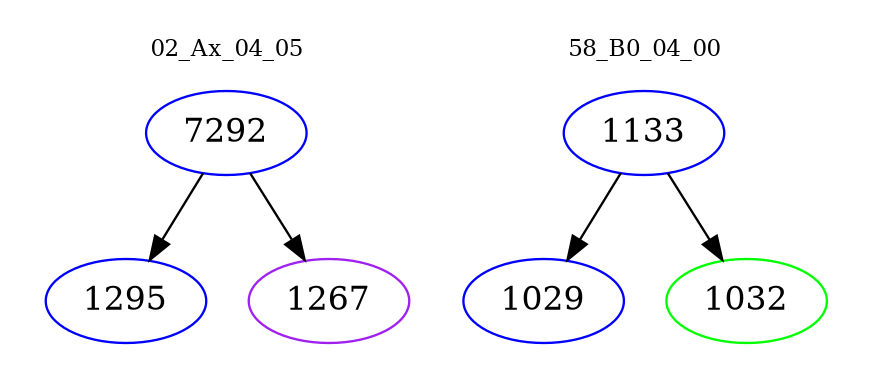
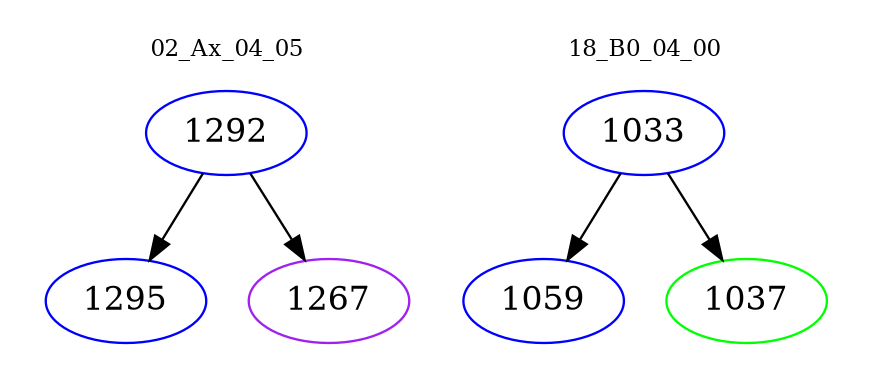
(645, 50) -> (645, 50)
(226, 133) -> (226, 133)
(644, 133) -> (644, 133)
(544, 301) -> (544, 301)
(747, 301) -> (747, 301)
